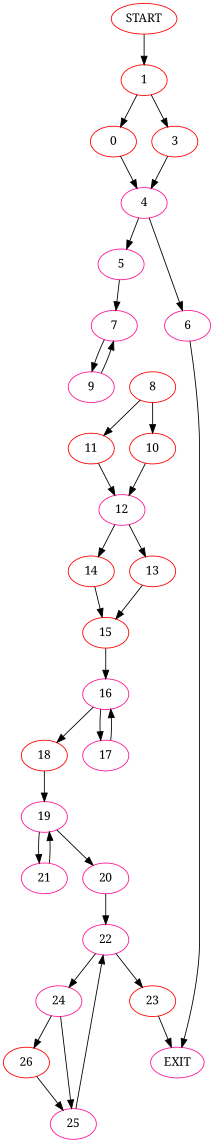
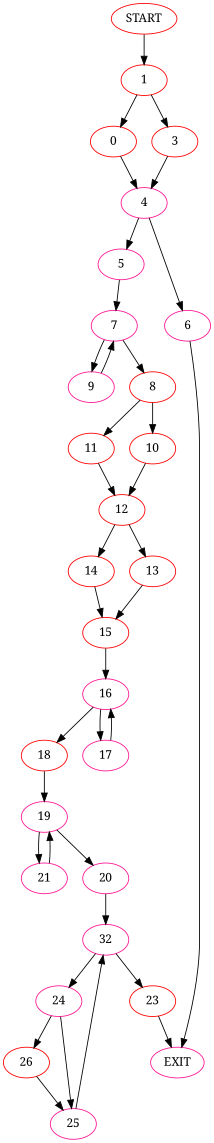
none -> (131, 353)
(122, 510) -> (122, 510)
(106, 940) -> (106, 940)
